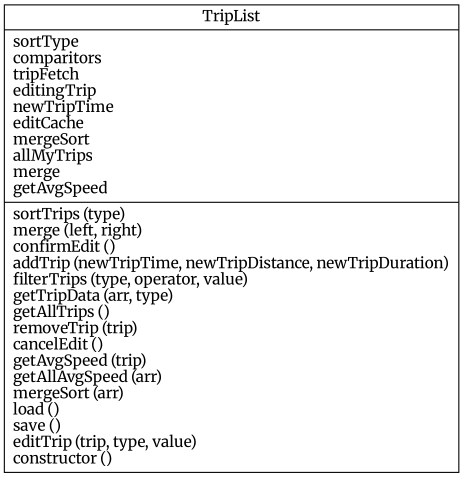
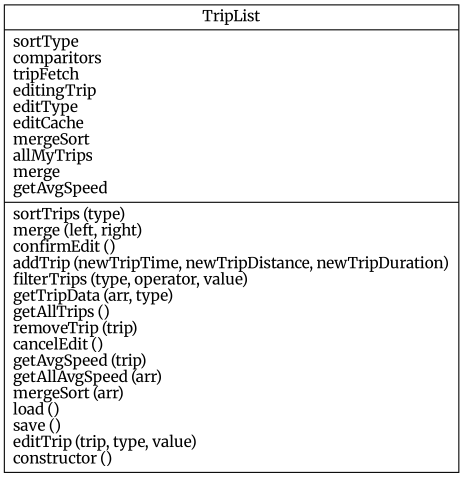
(64, 107) -> (46, 107)
